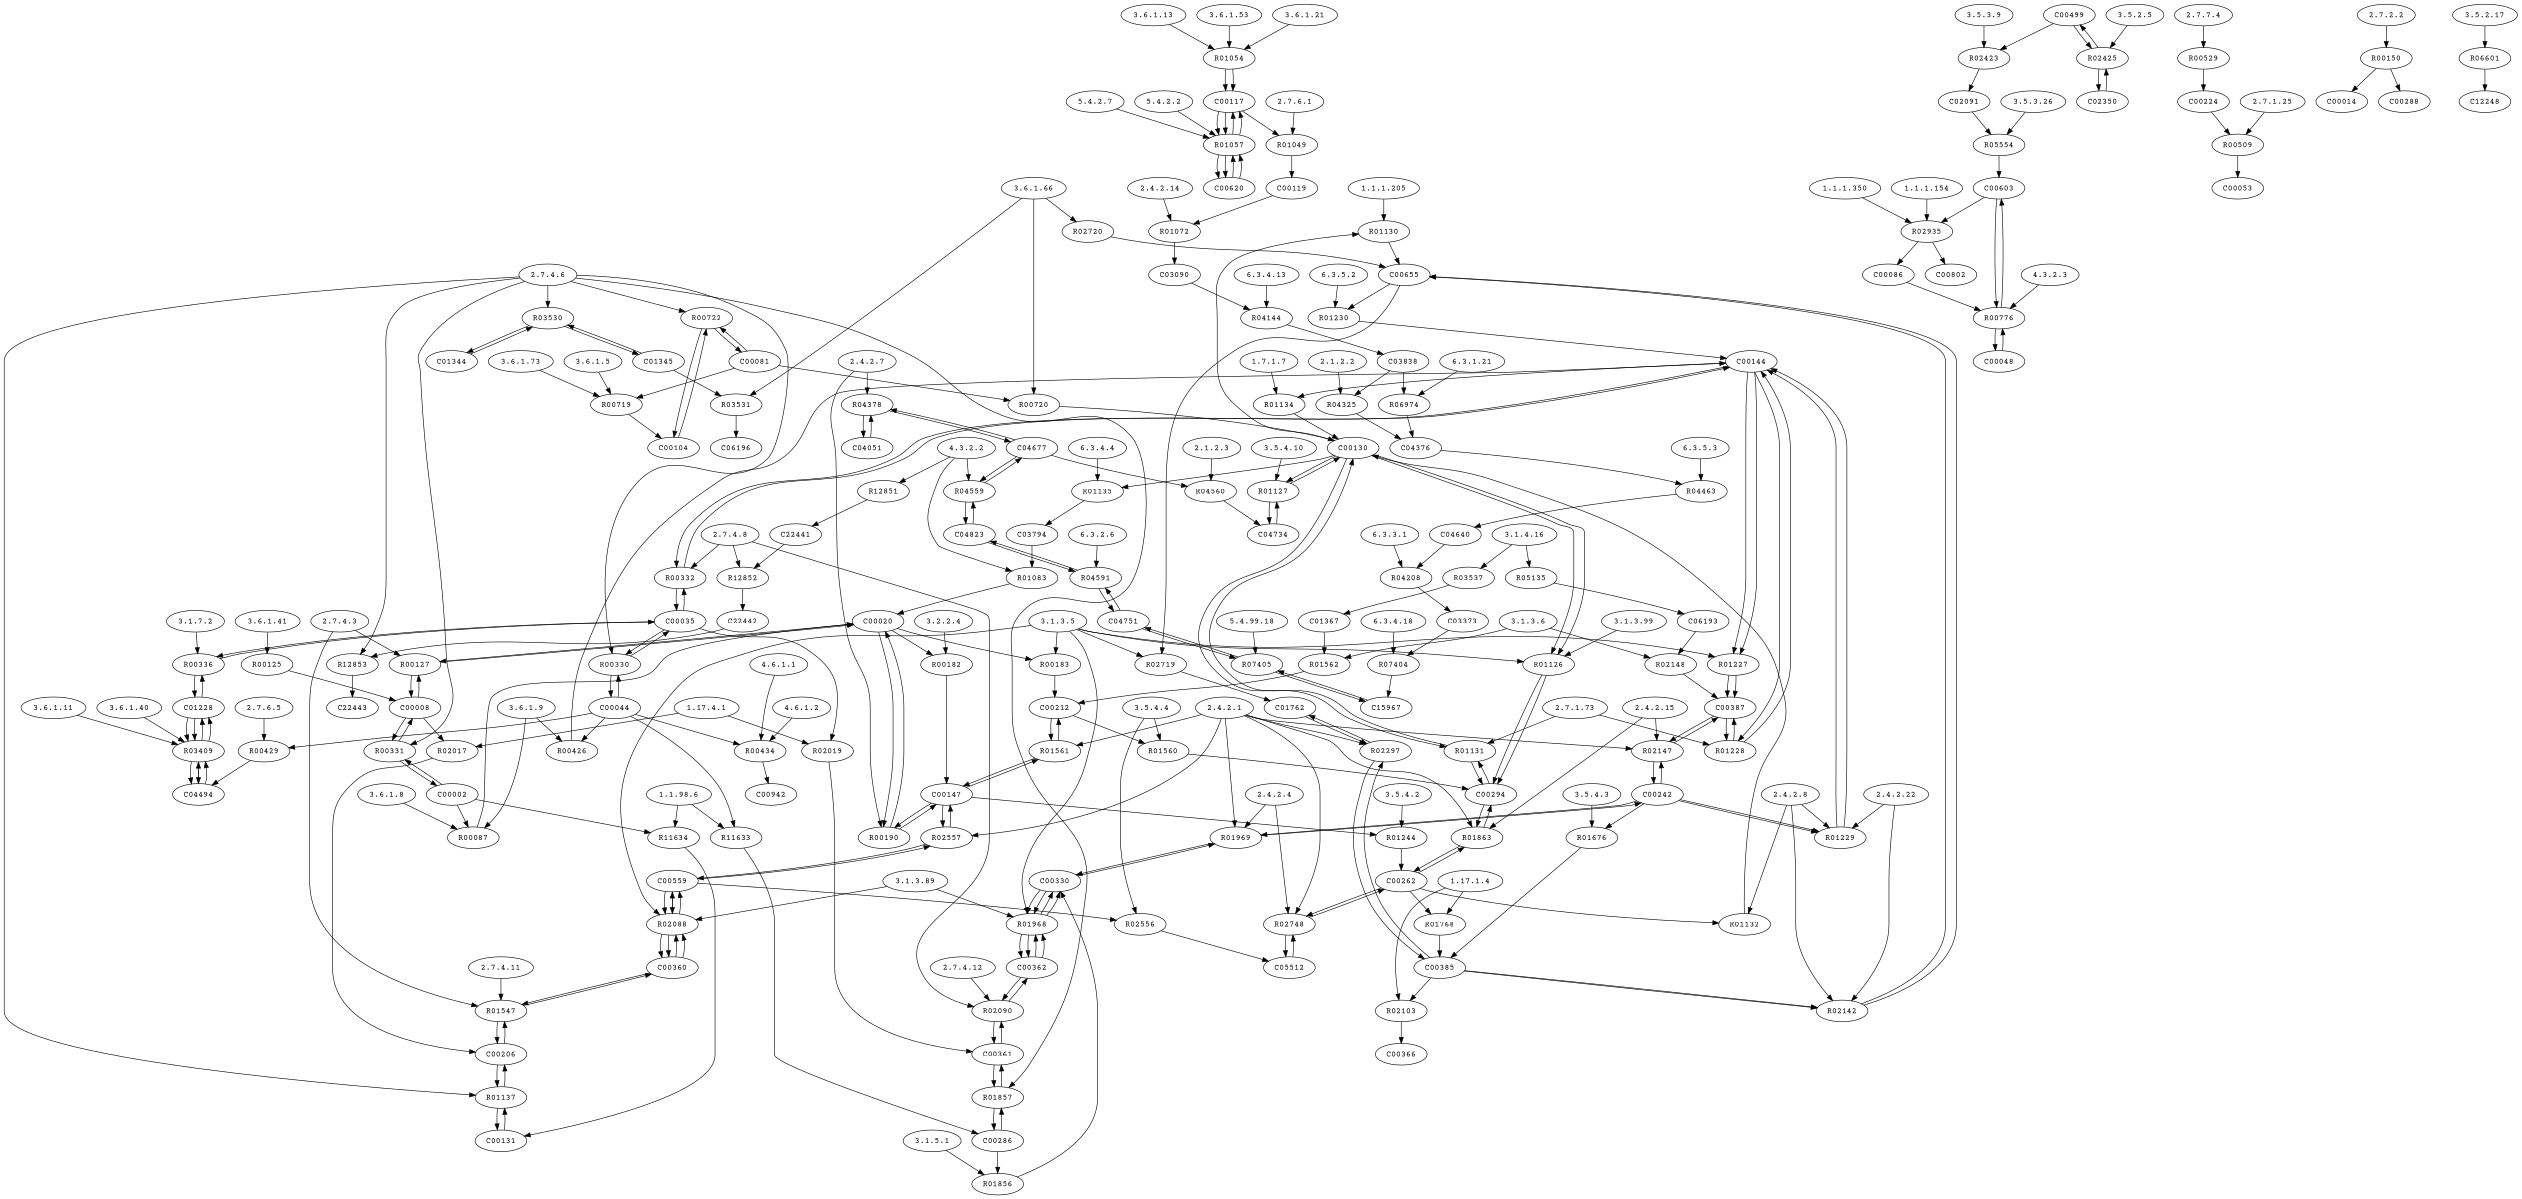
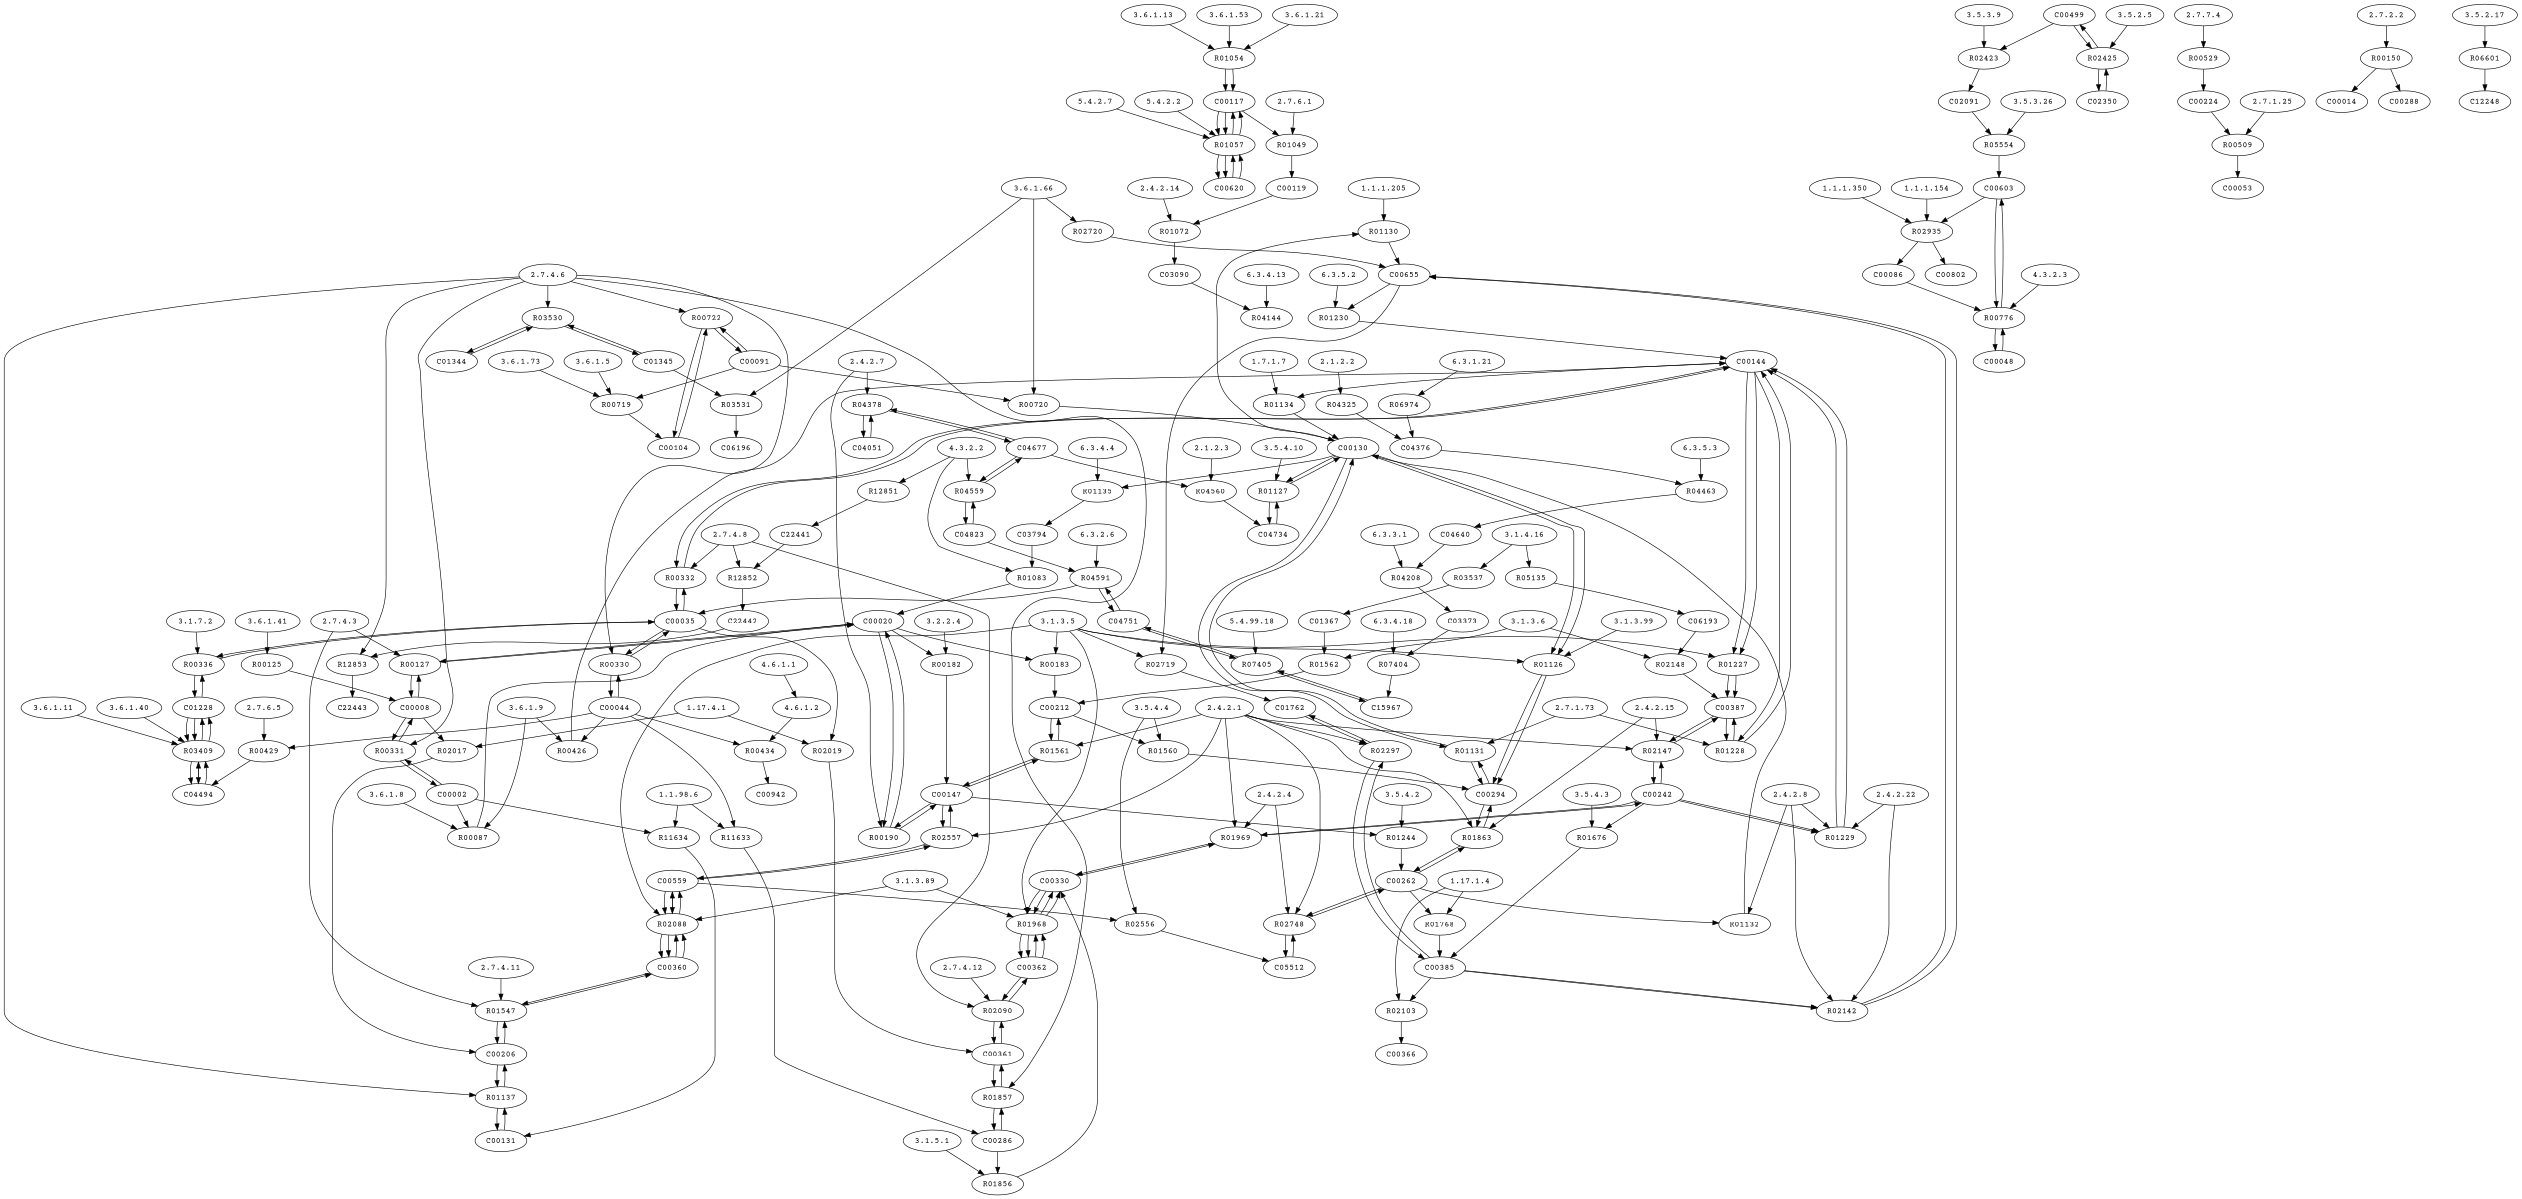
(755, 361) -> (755, 361)
(1403, 361) -> none
(1037, 556) -> (891, 599)
(766, 704) -> (789, 684)
